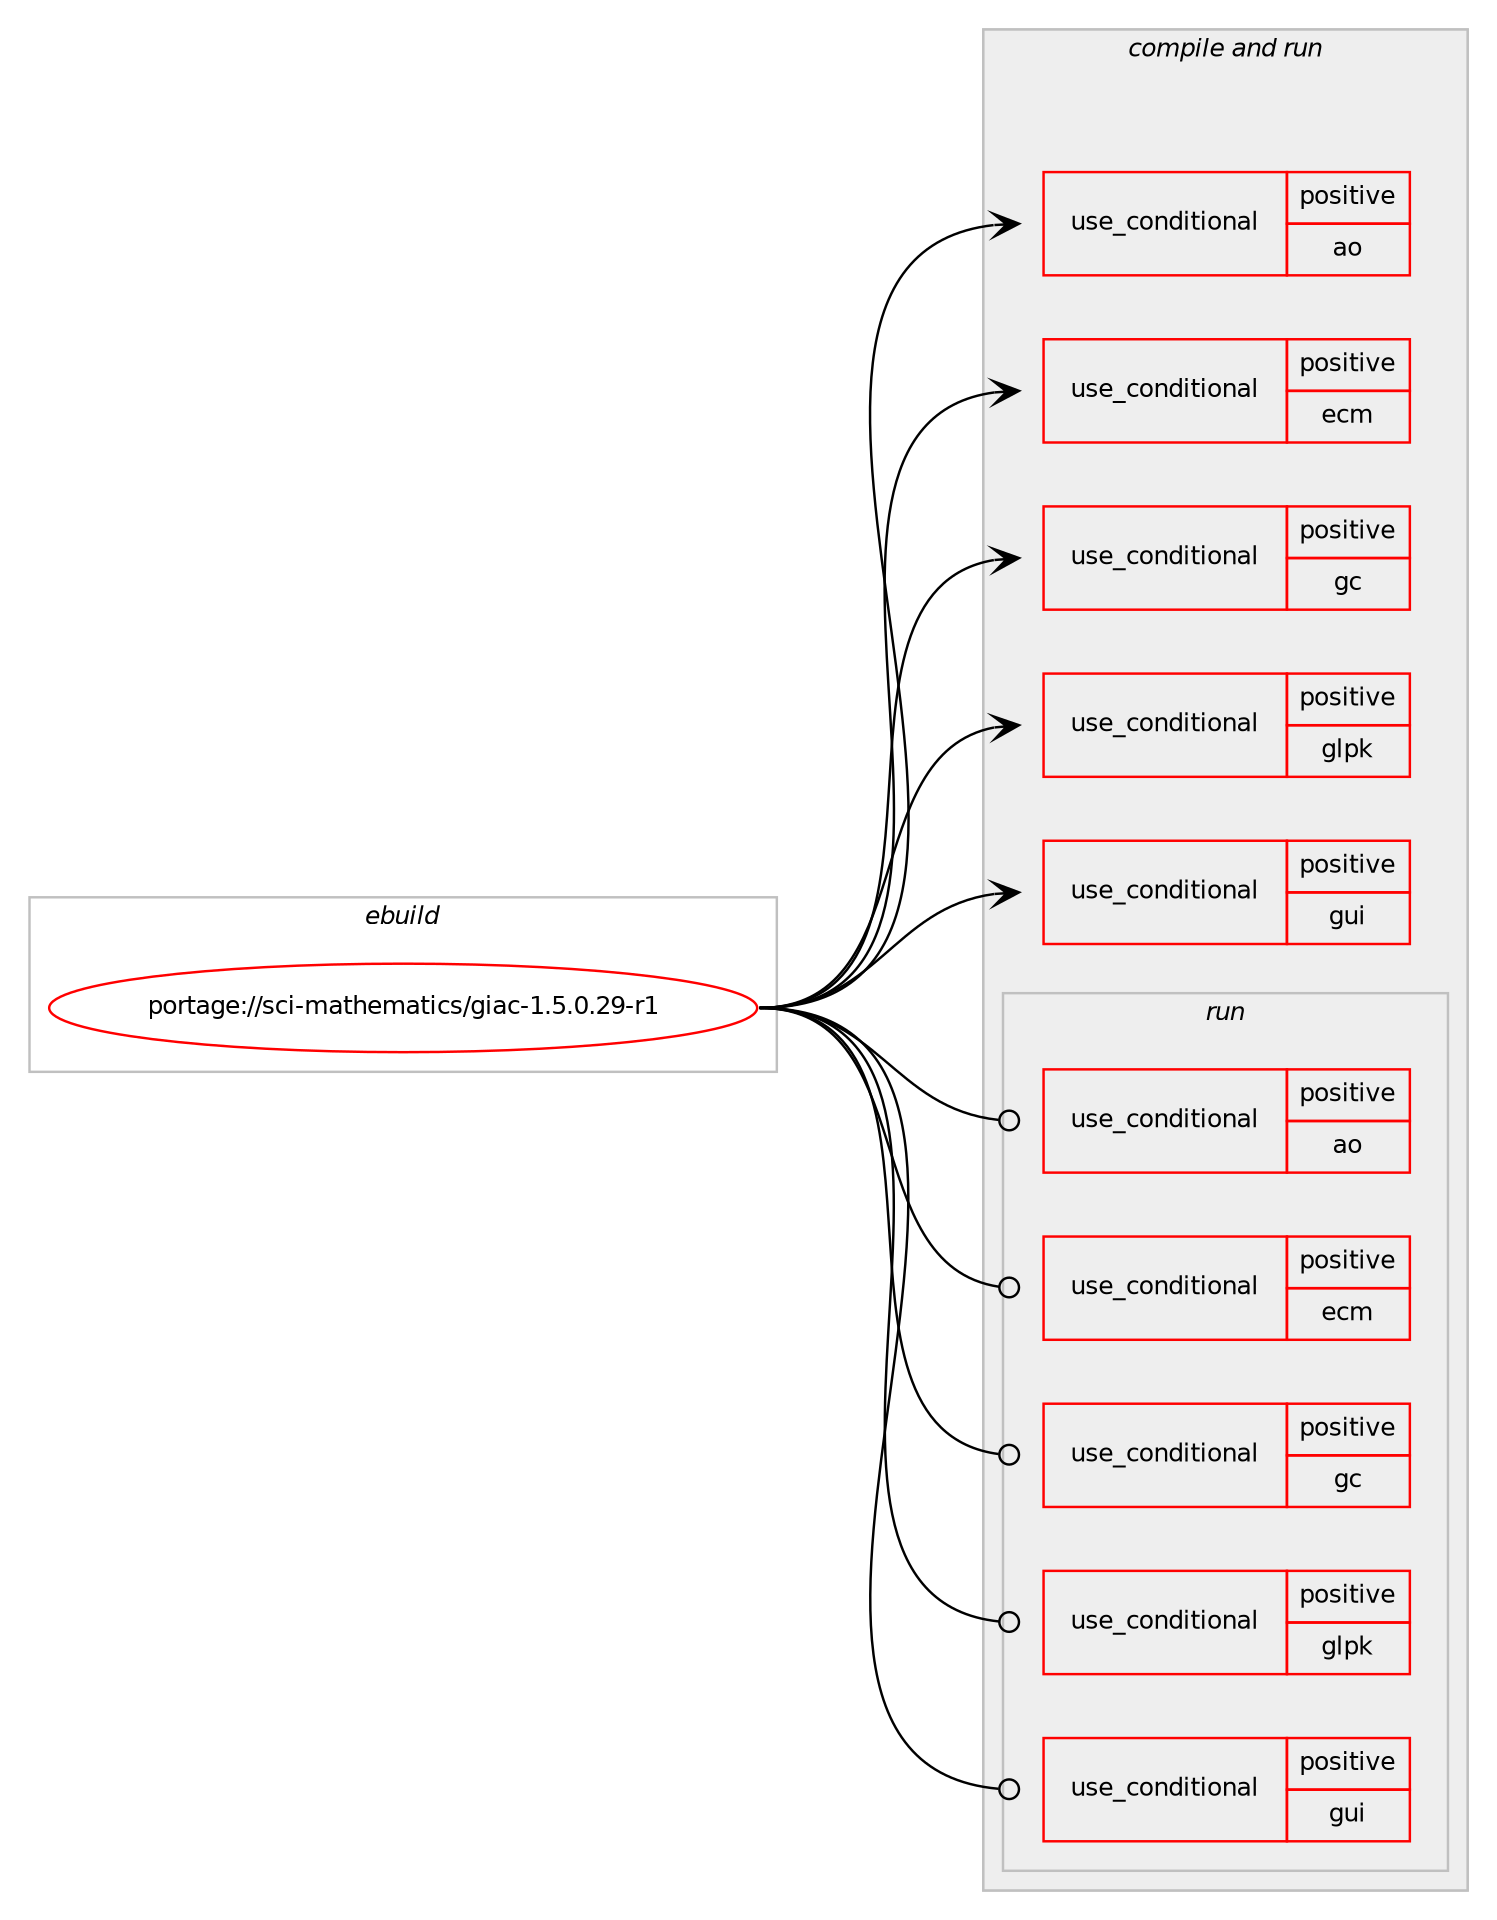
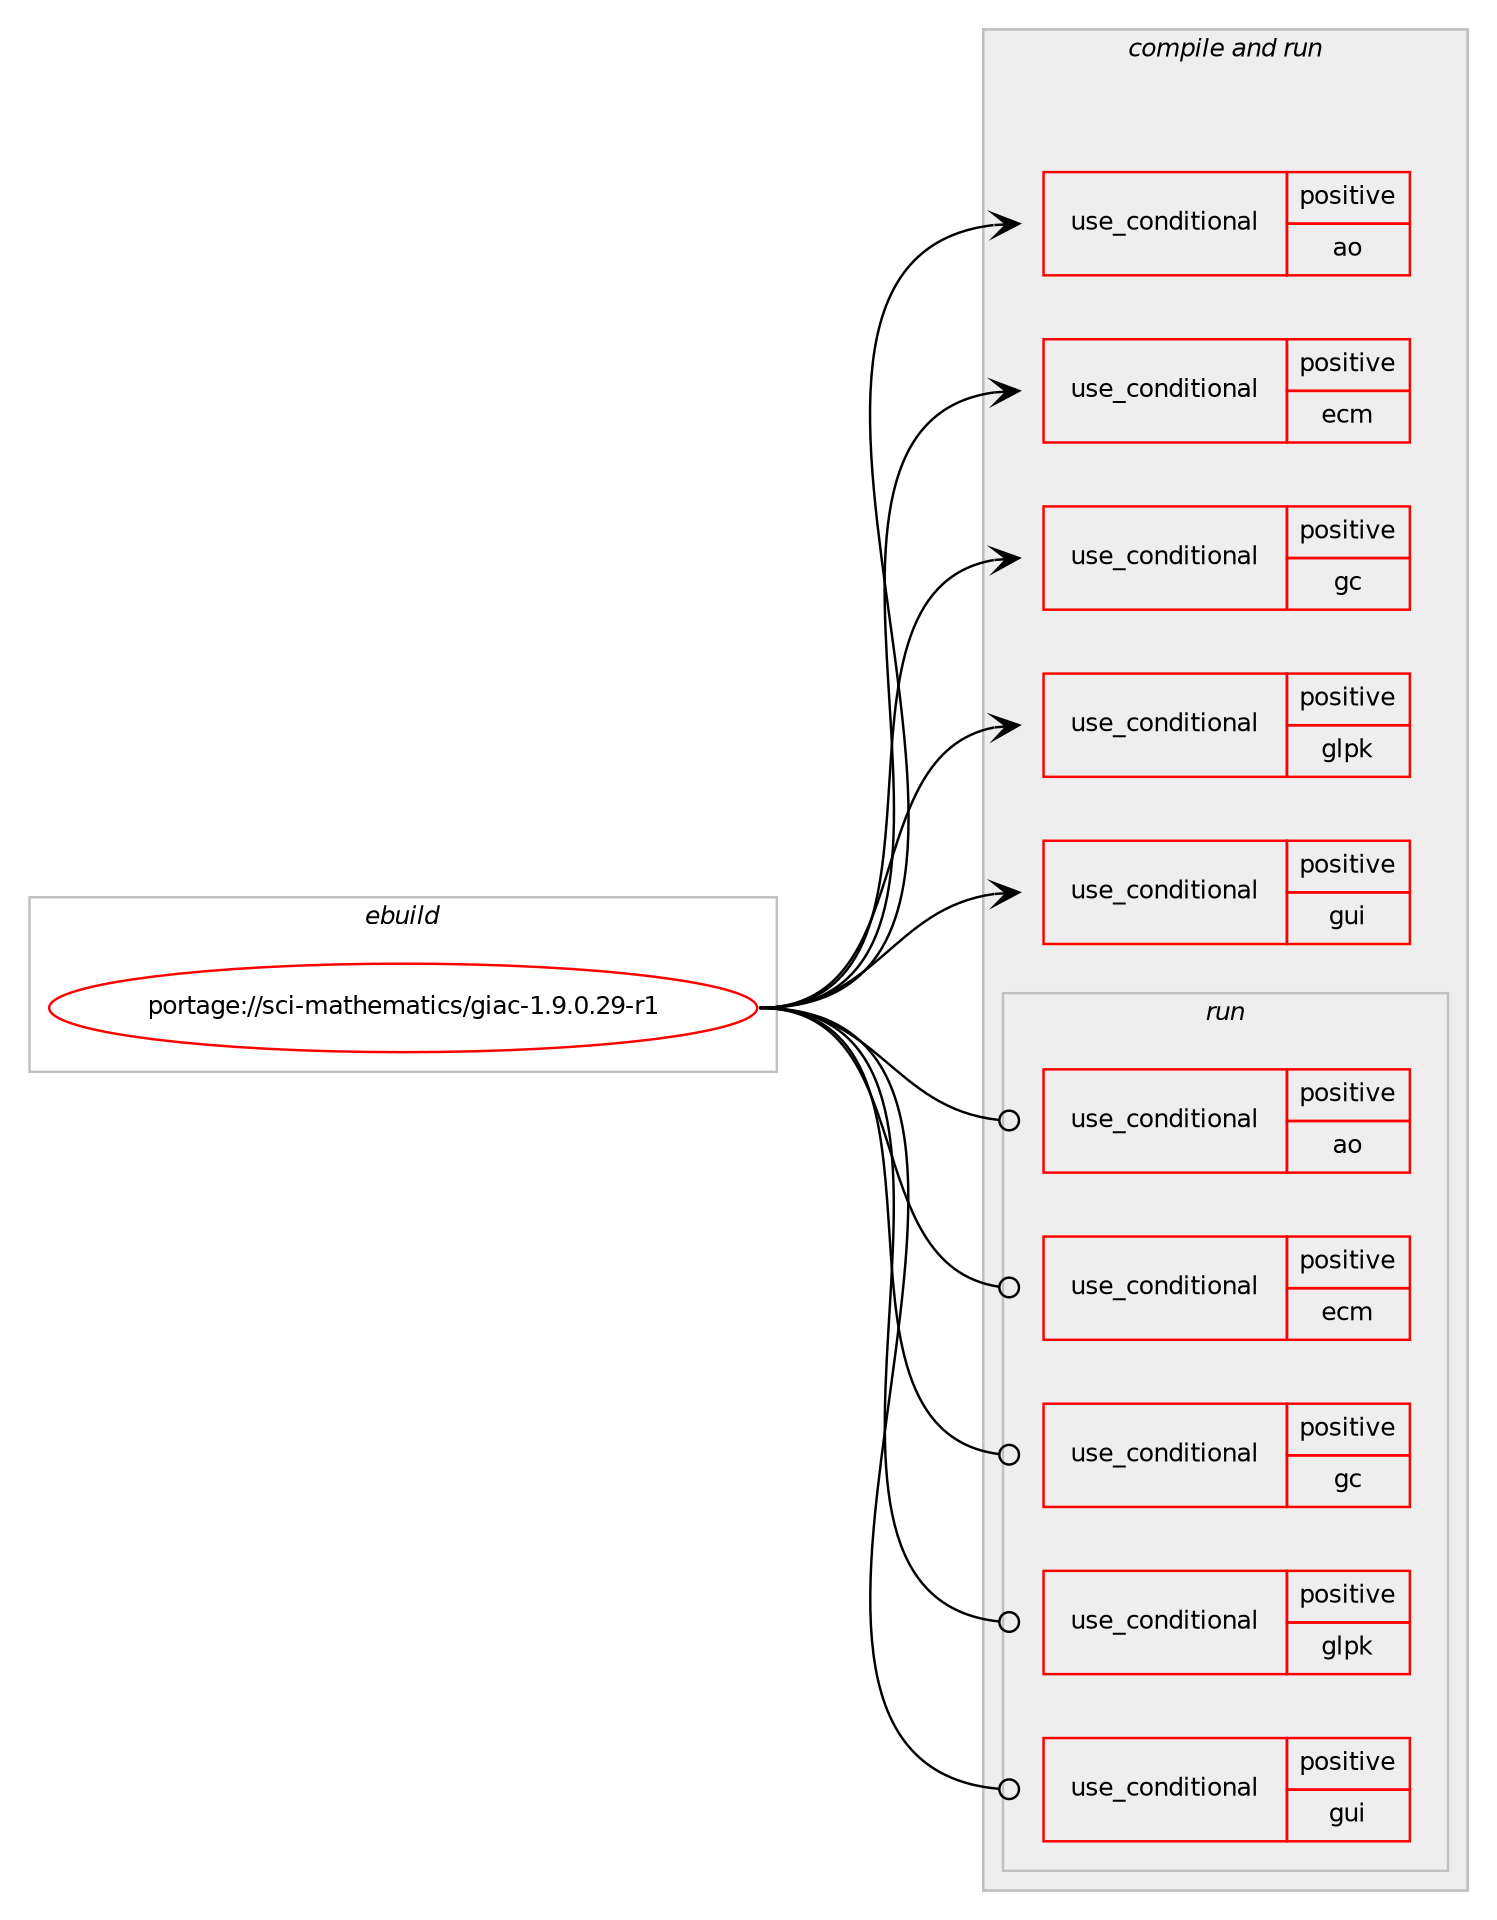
(403, 1008) -> (403, 1008)
